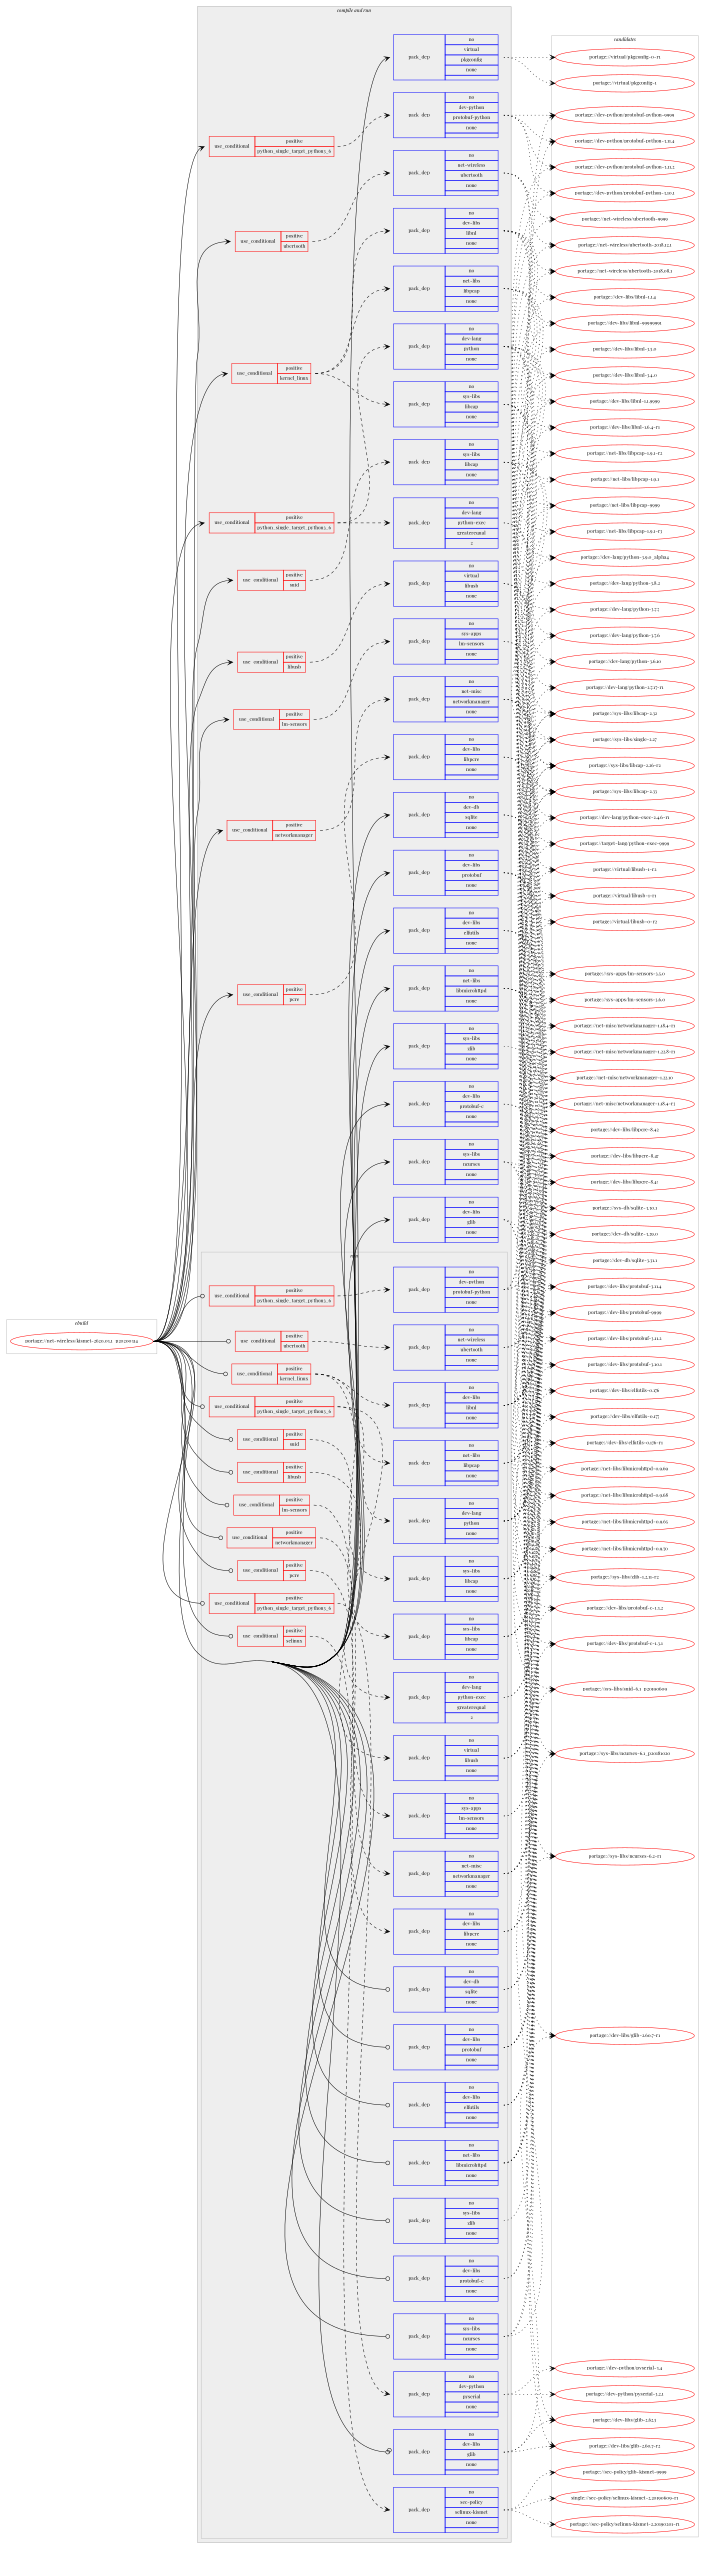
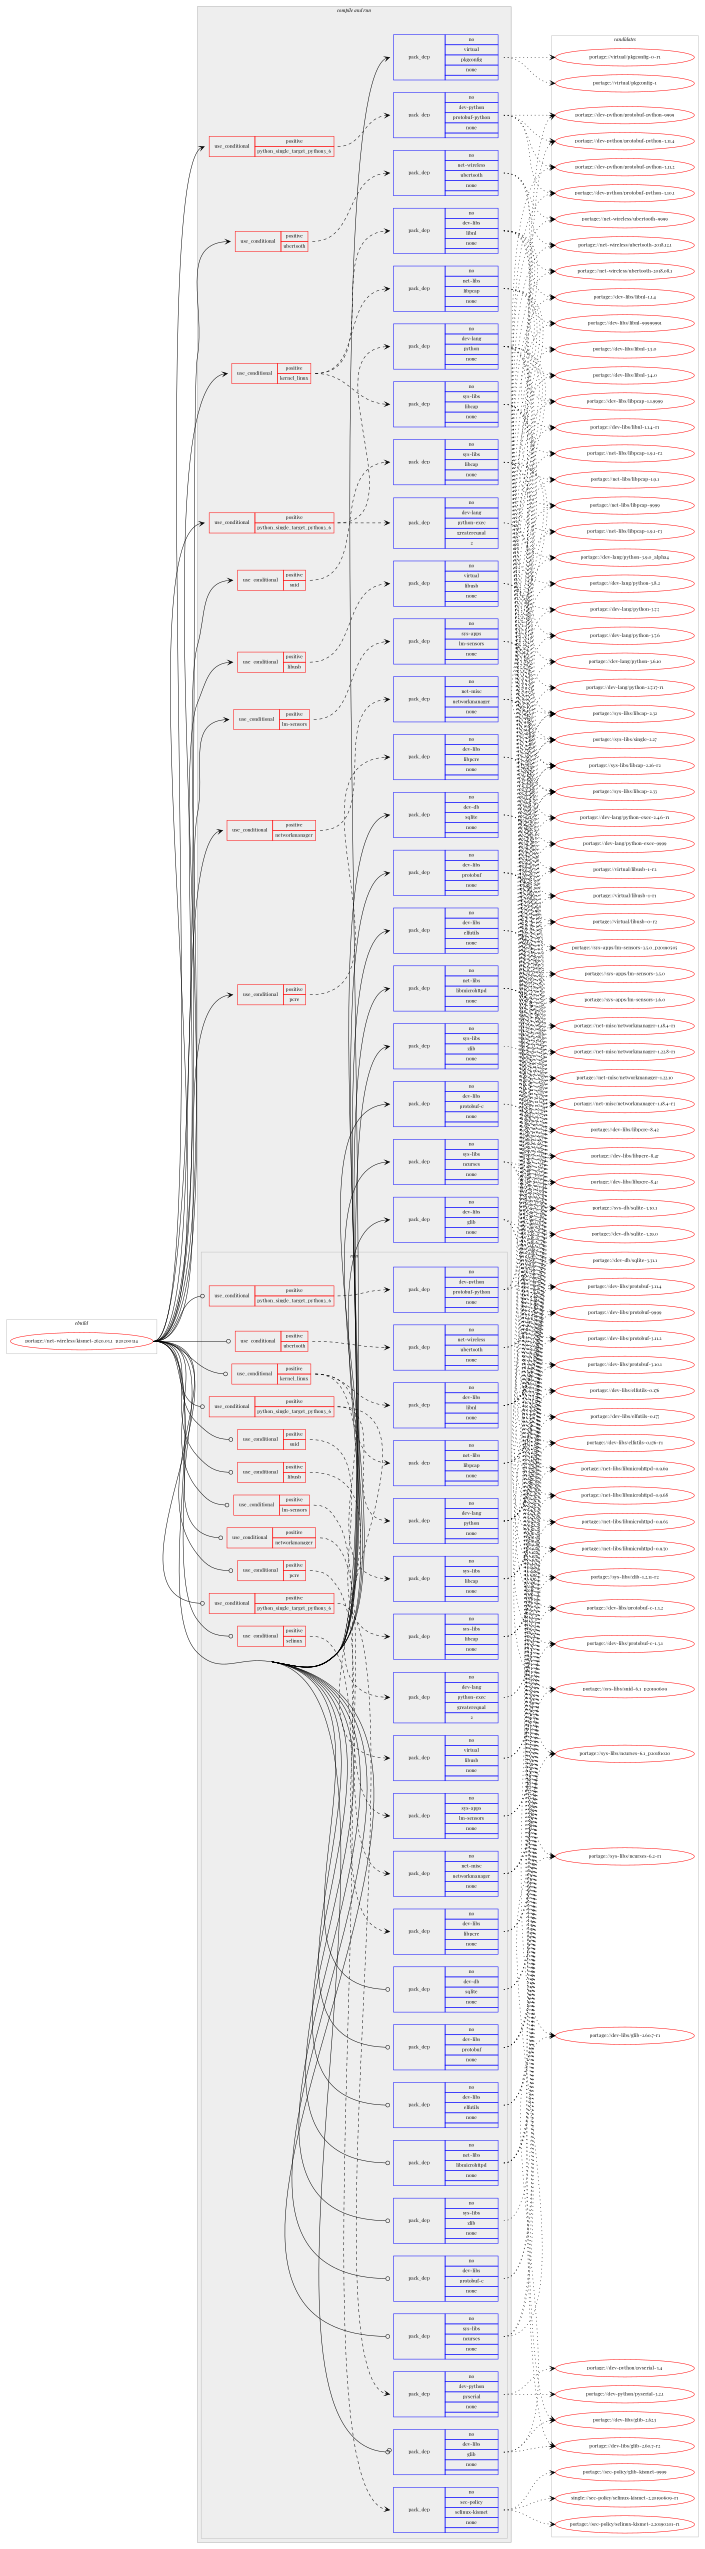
(625, 401) -> (625, 401)
(625, 427) -> (625, 427)
(625, 844) -> (625, 844)
none -> (625, 948)
